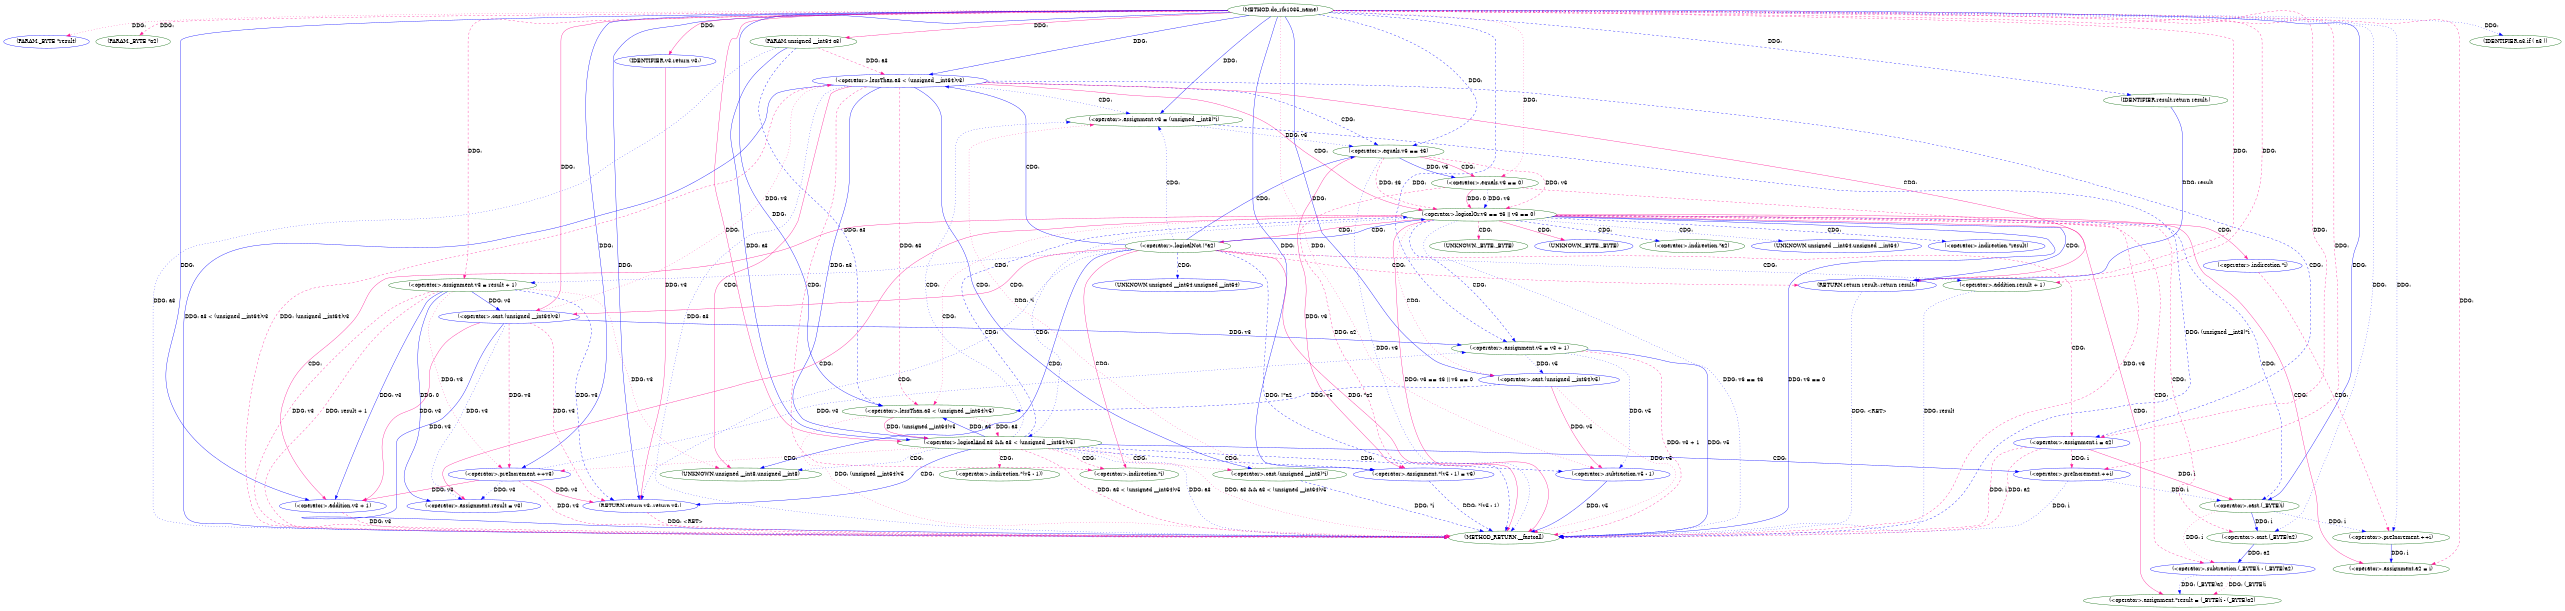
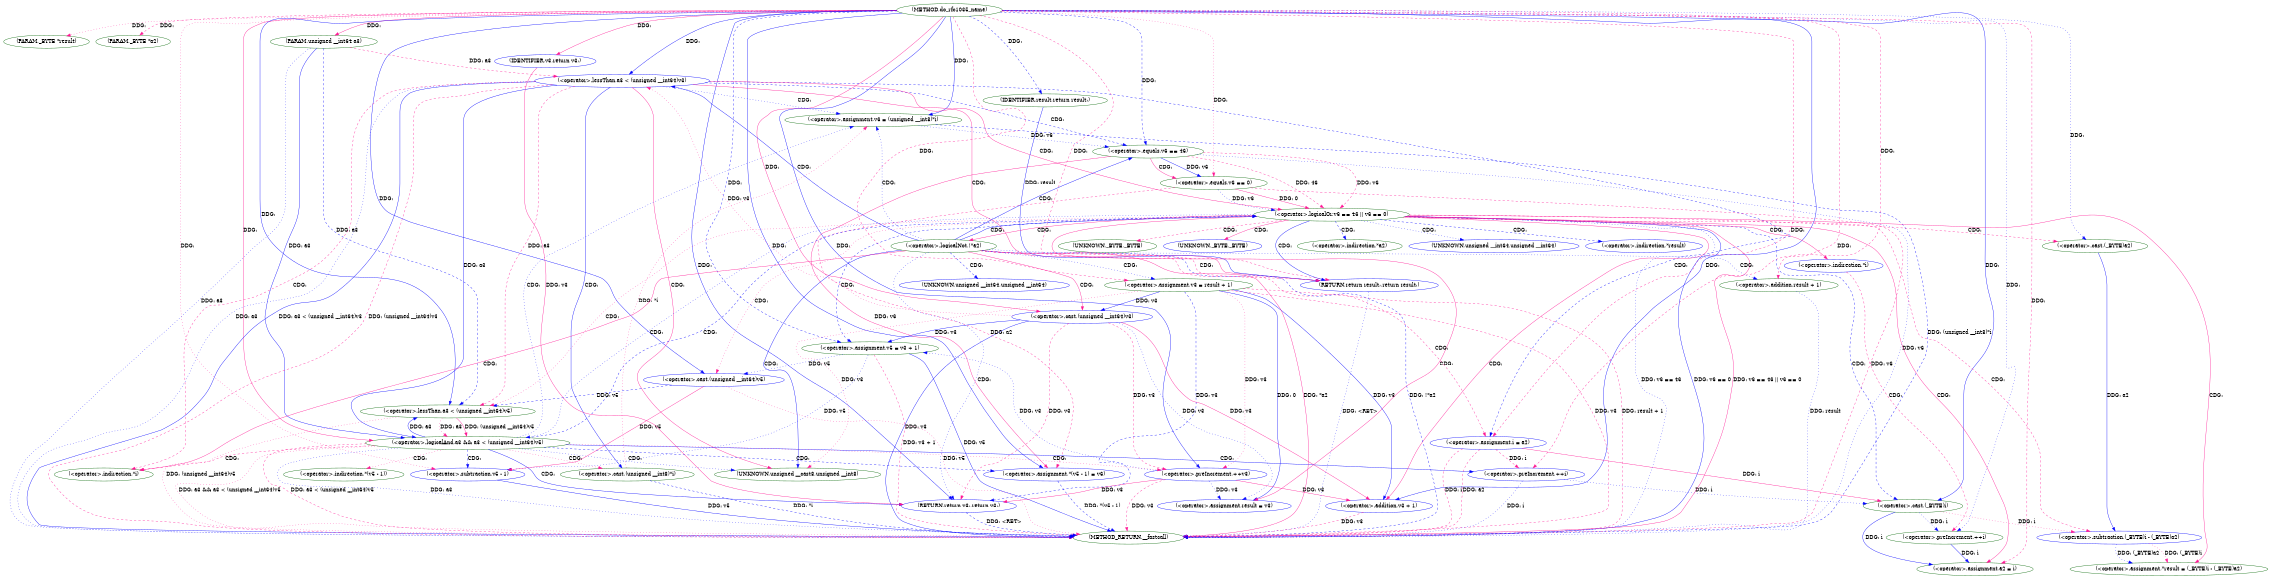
(47, 42) -> (47, 42)
(2515, 42) -> none
(741, 475) -> (798, 475)
(2254, 520) -> (1872, 549)
(1044, 535) -> (1007, 529)
